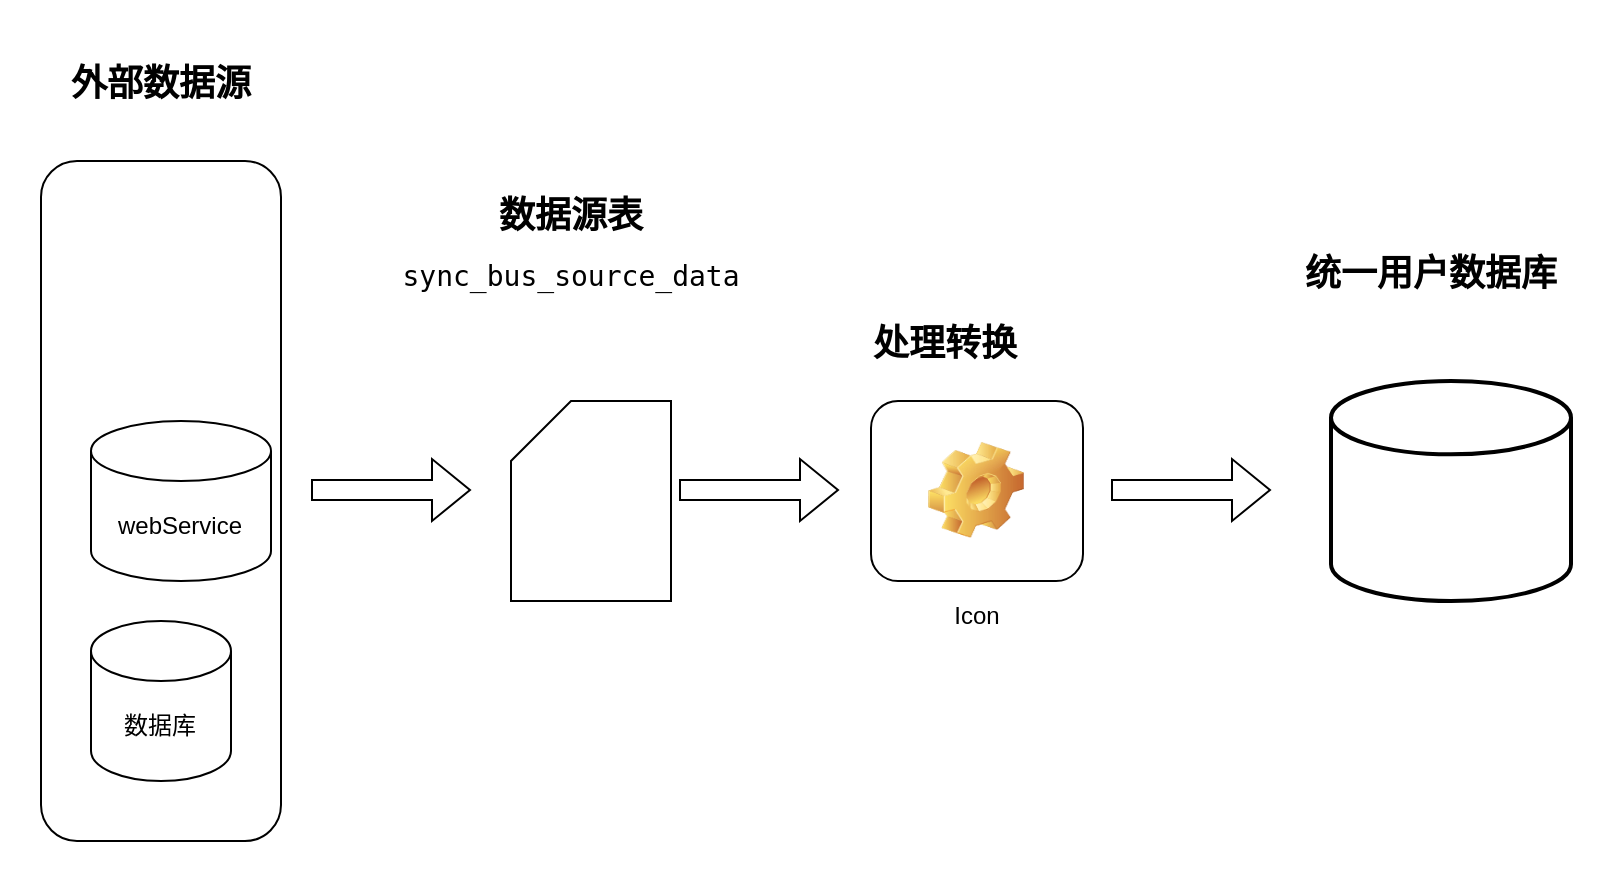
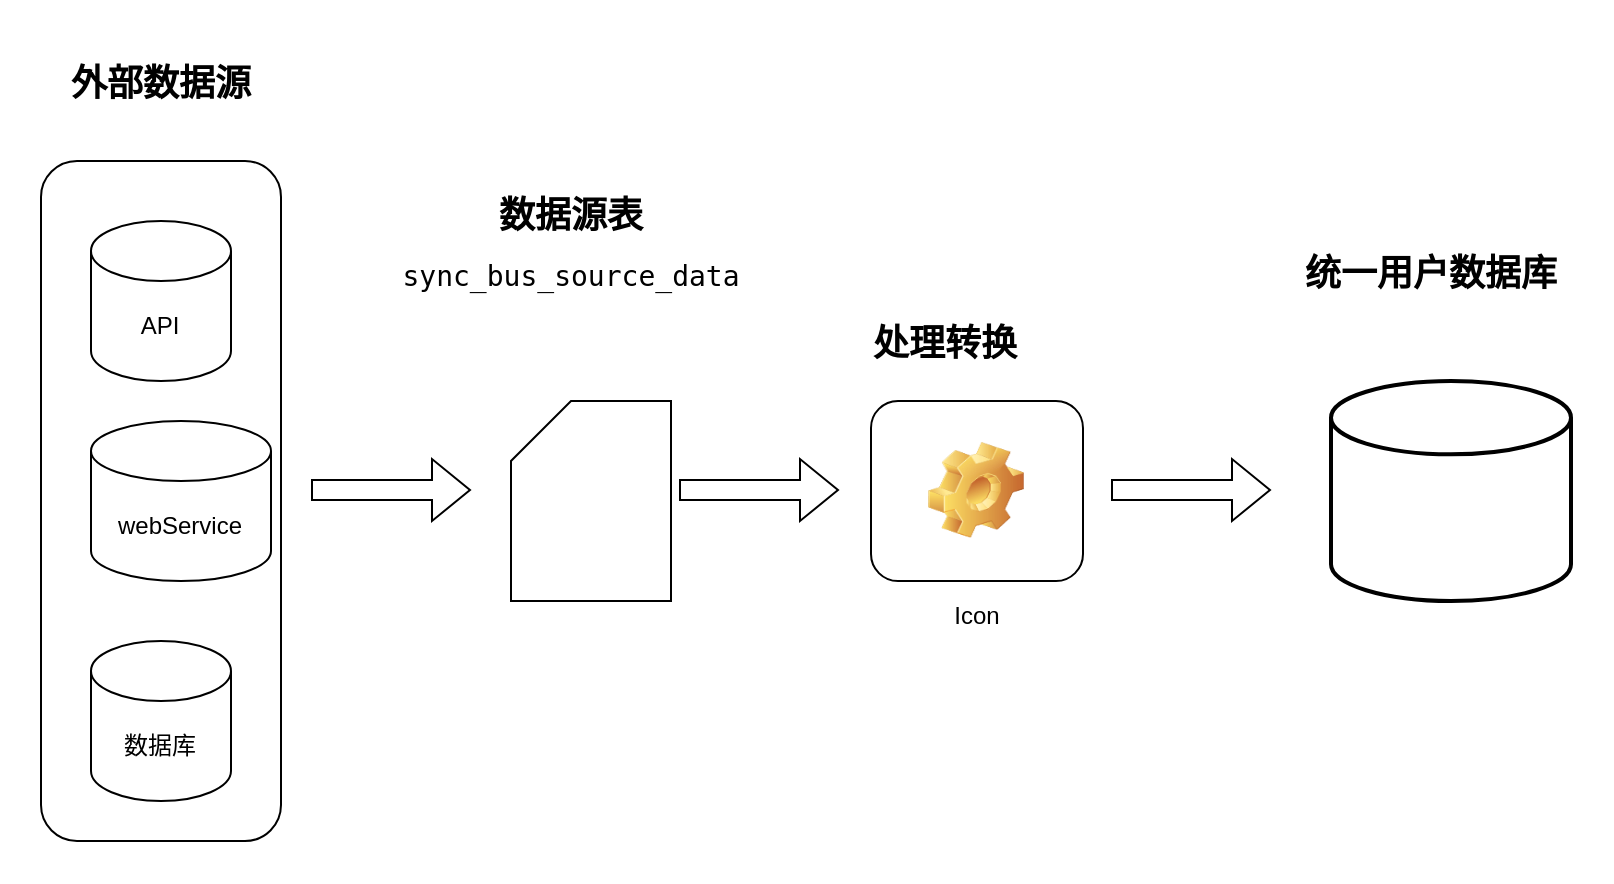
none -> (161, 301)
(161, 701) -> (161, 721)
